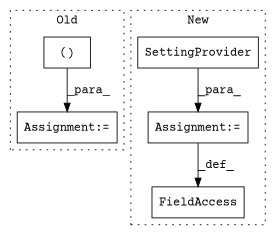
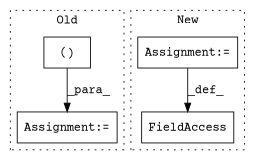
(198, 53) -> none
